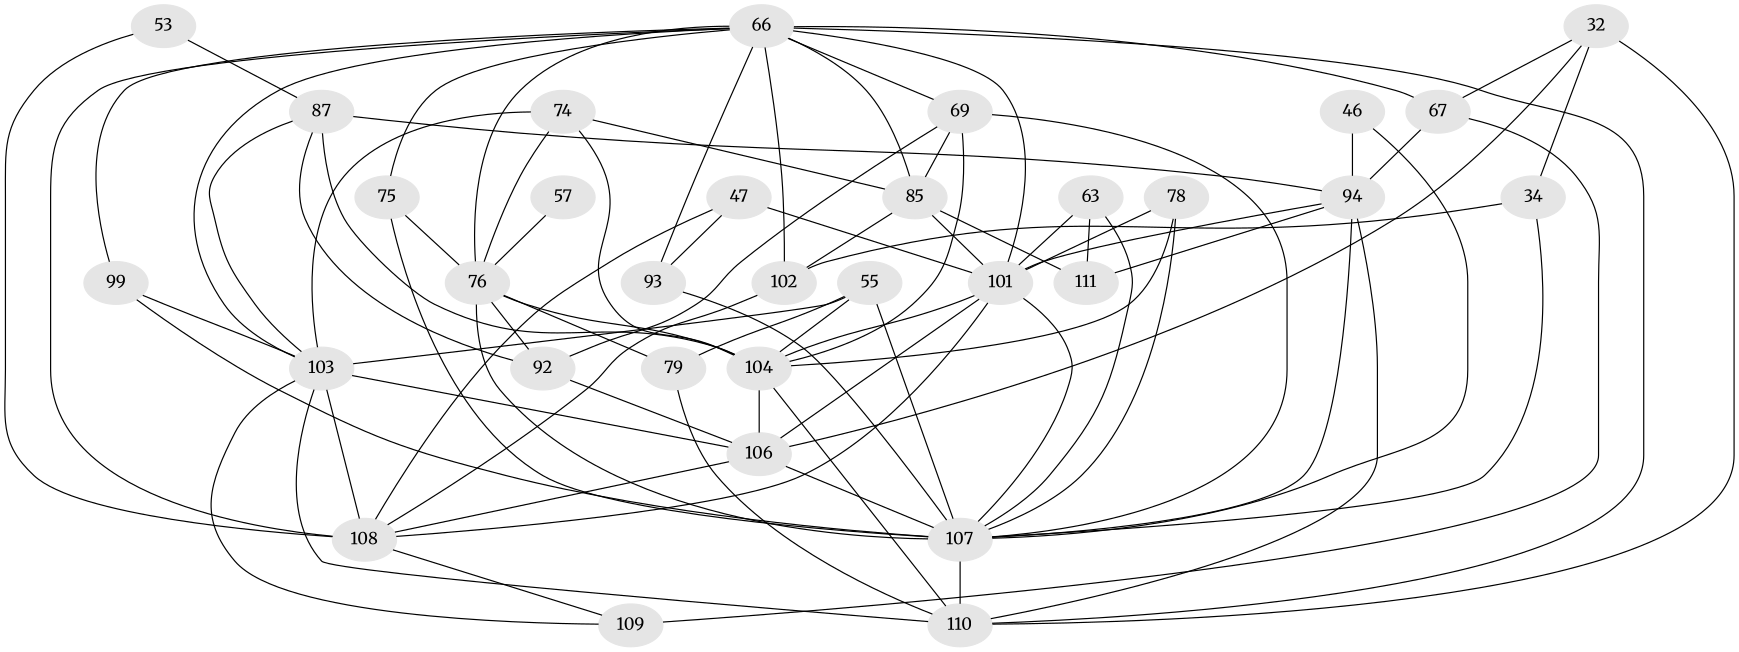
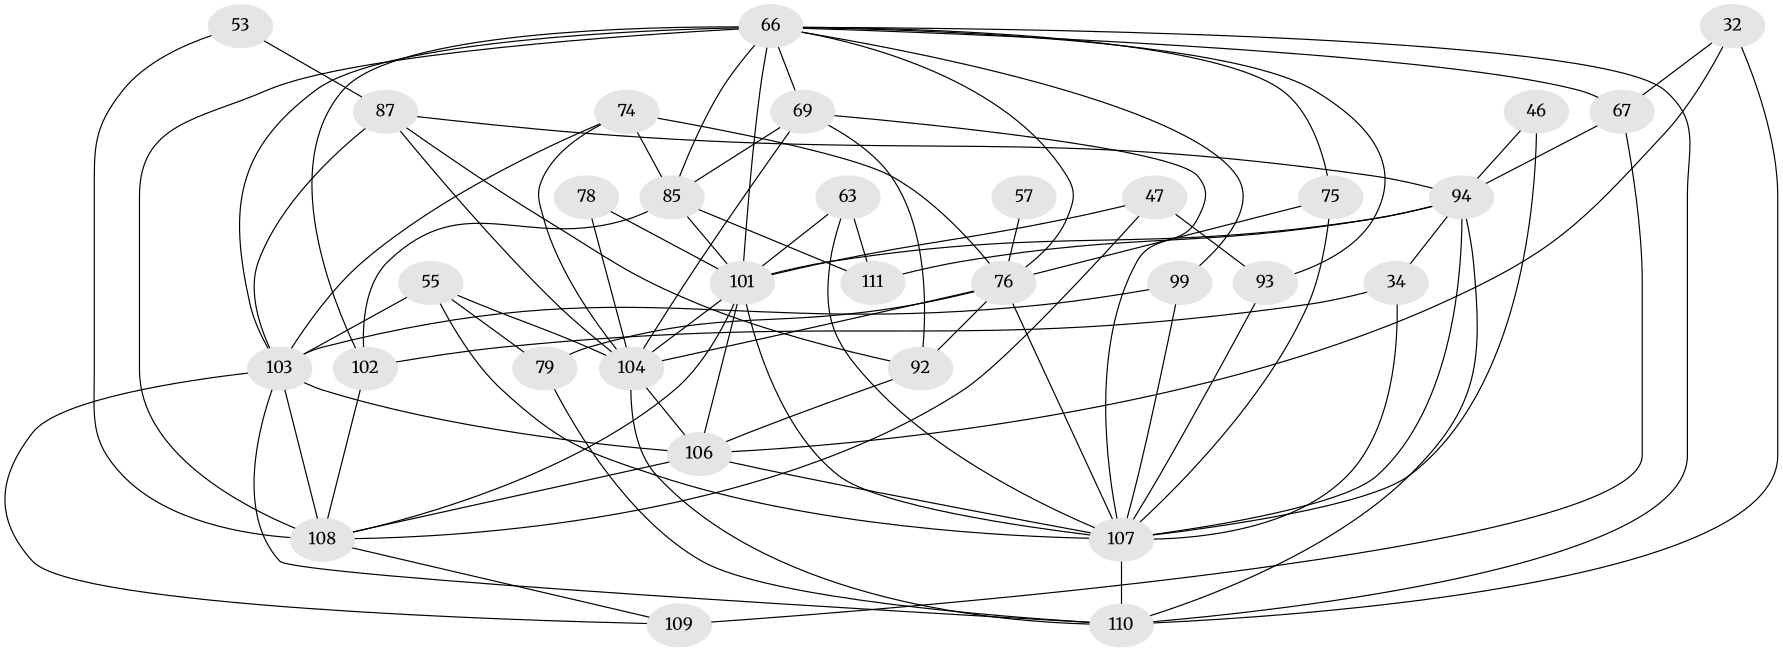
(1567, 105) -> (1429, 240)
(1130, 406) -> none
